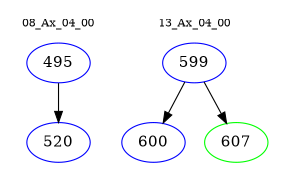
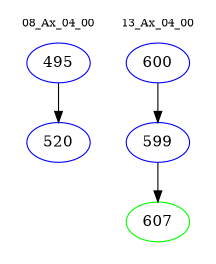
(177, 98) -> (158, 97)
